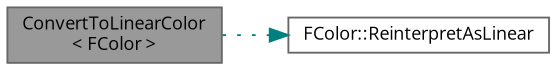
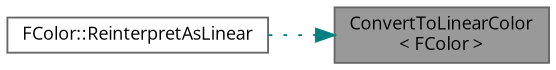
(246, 35) -> (292, 35)
